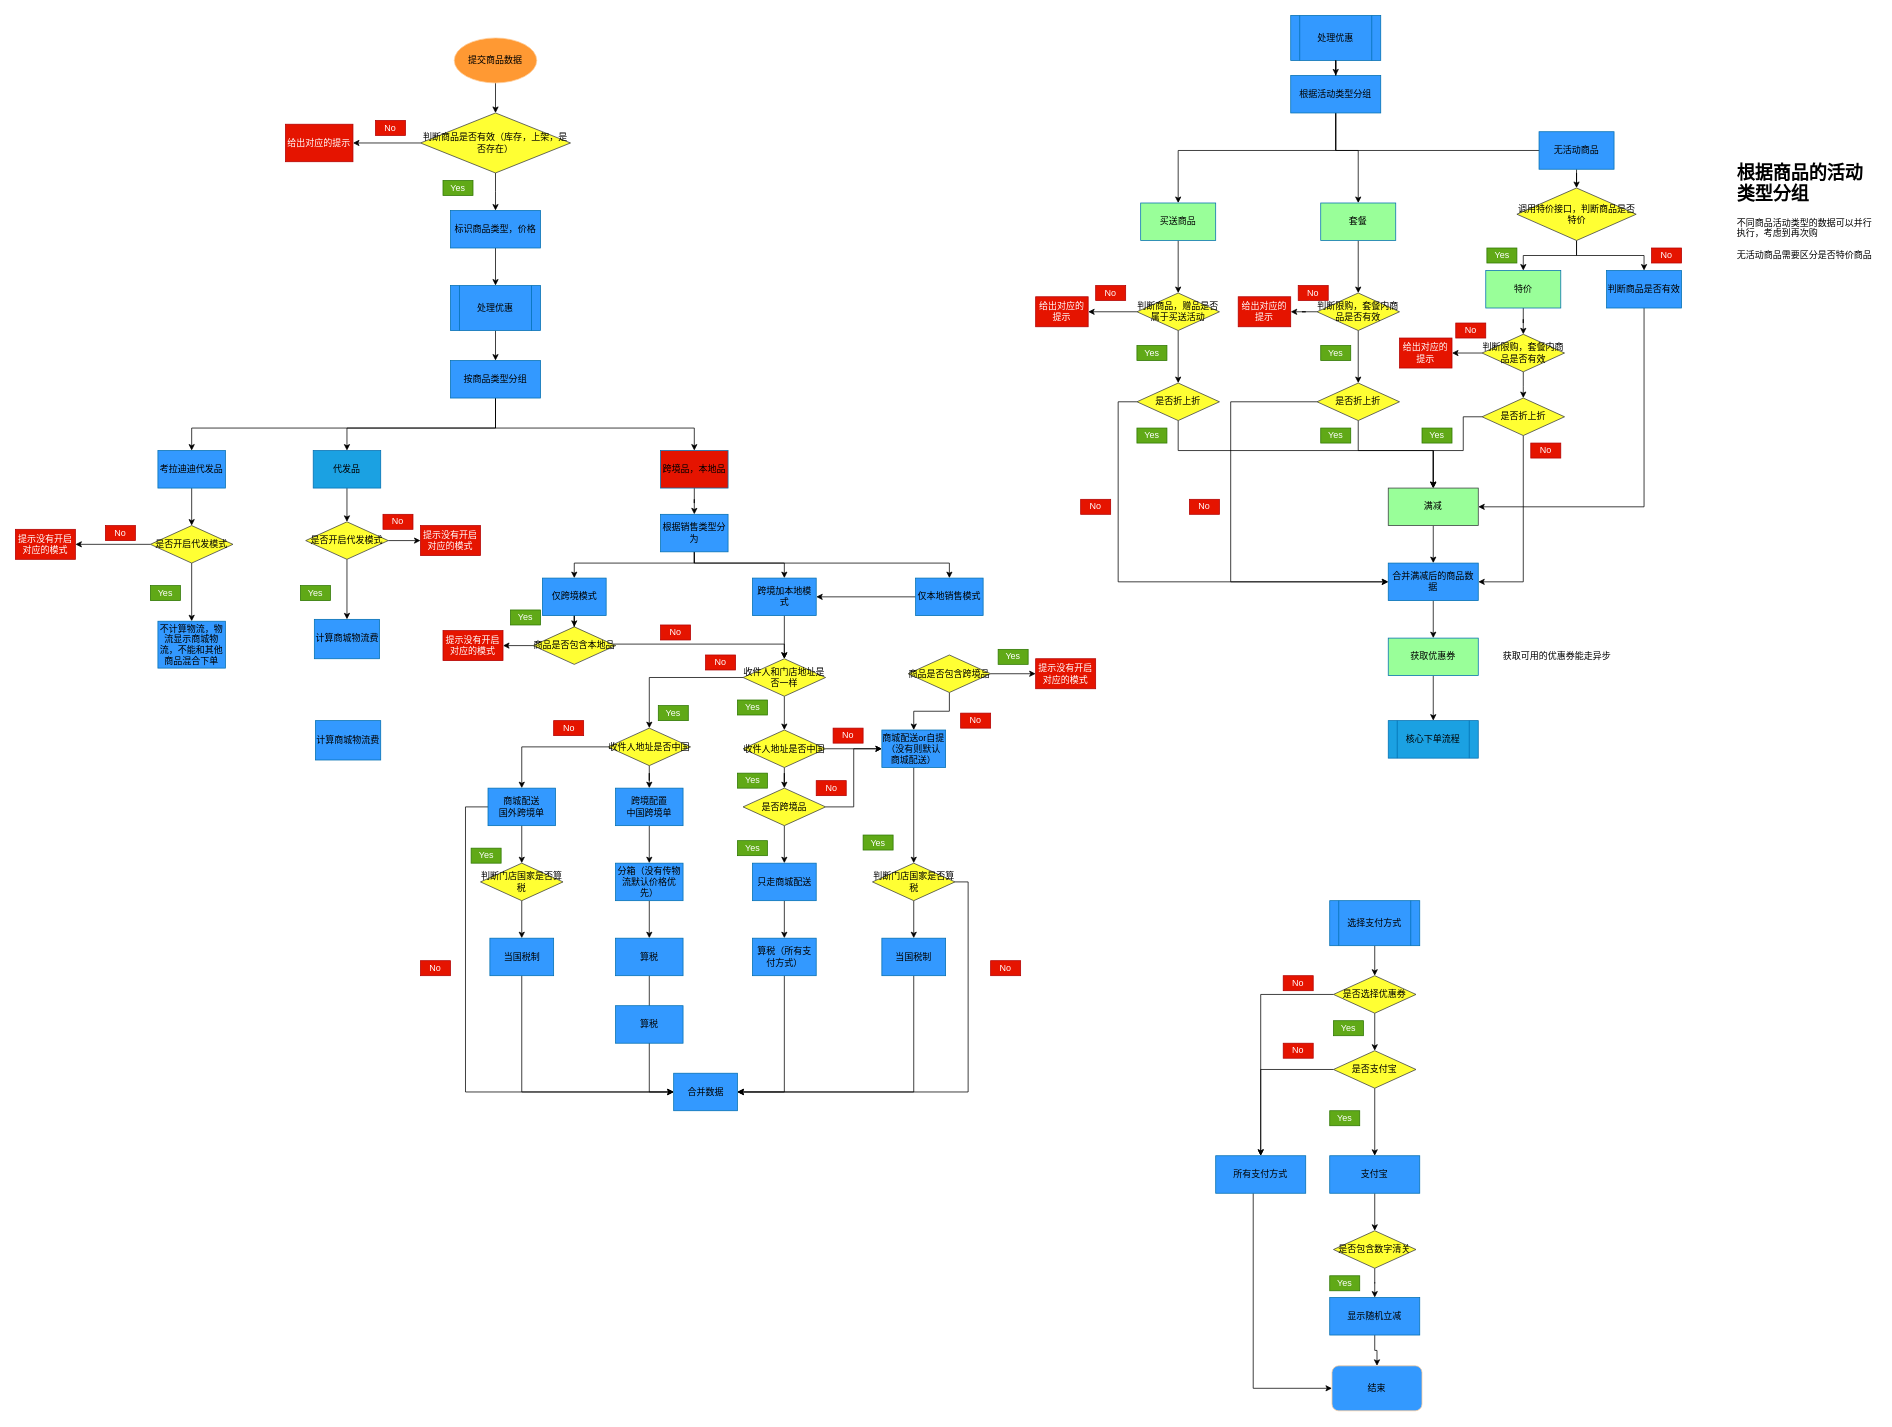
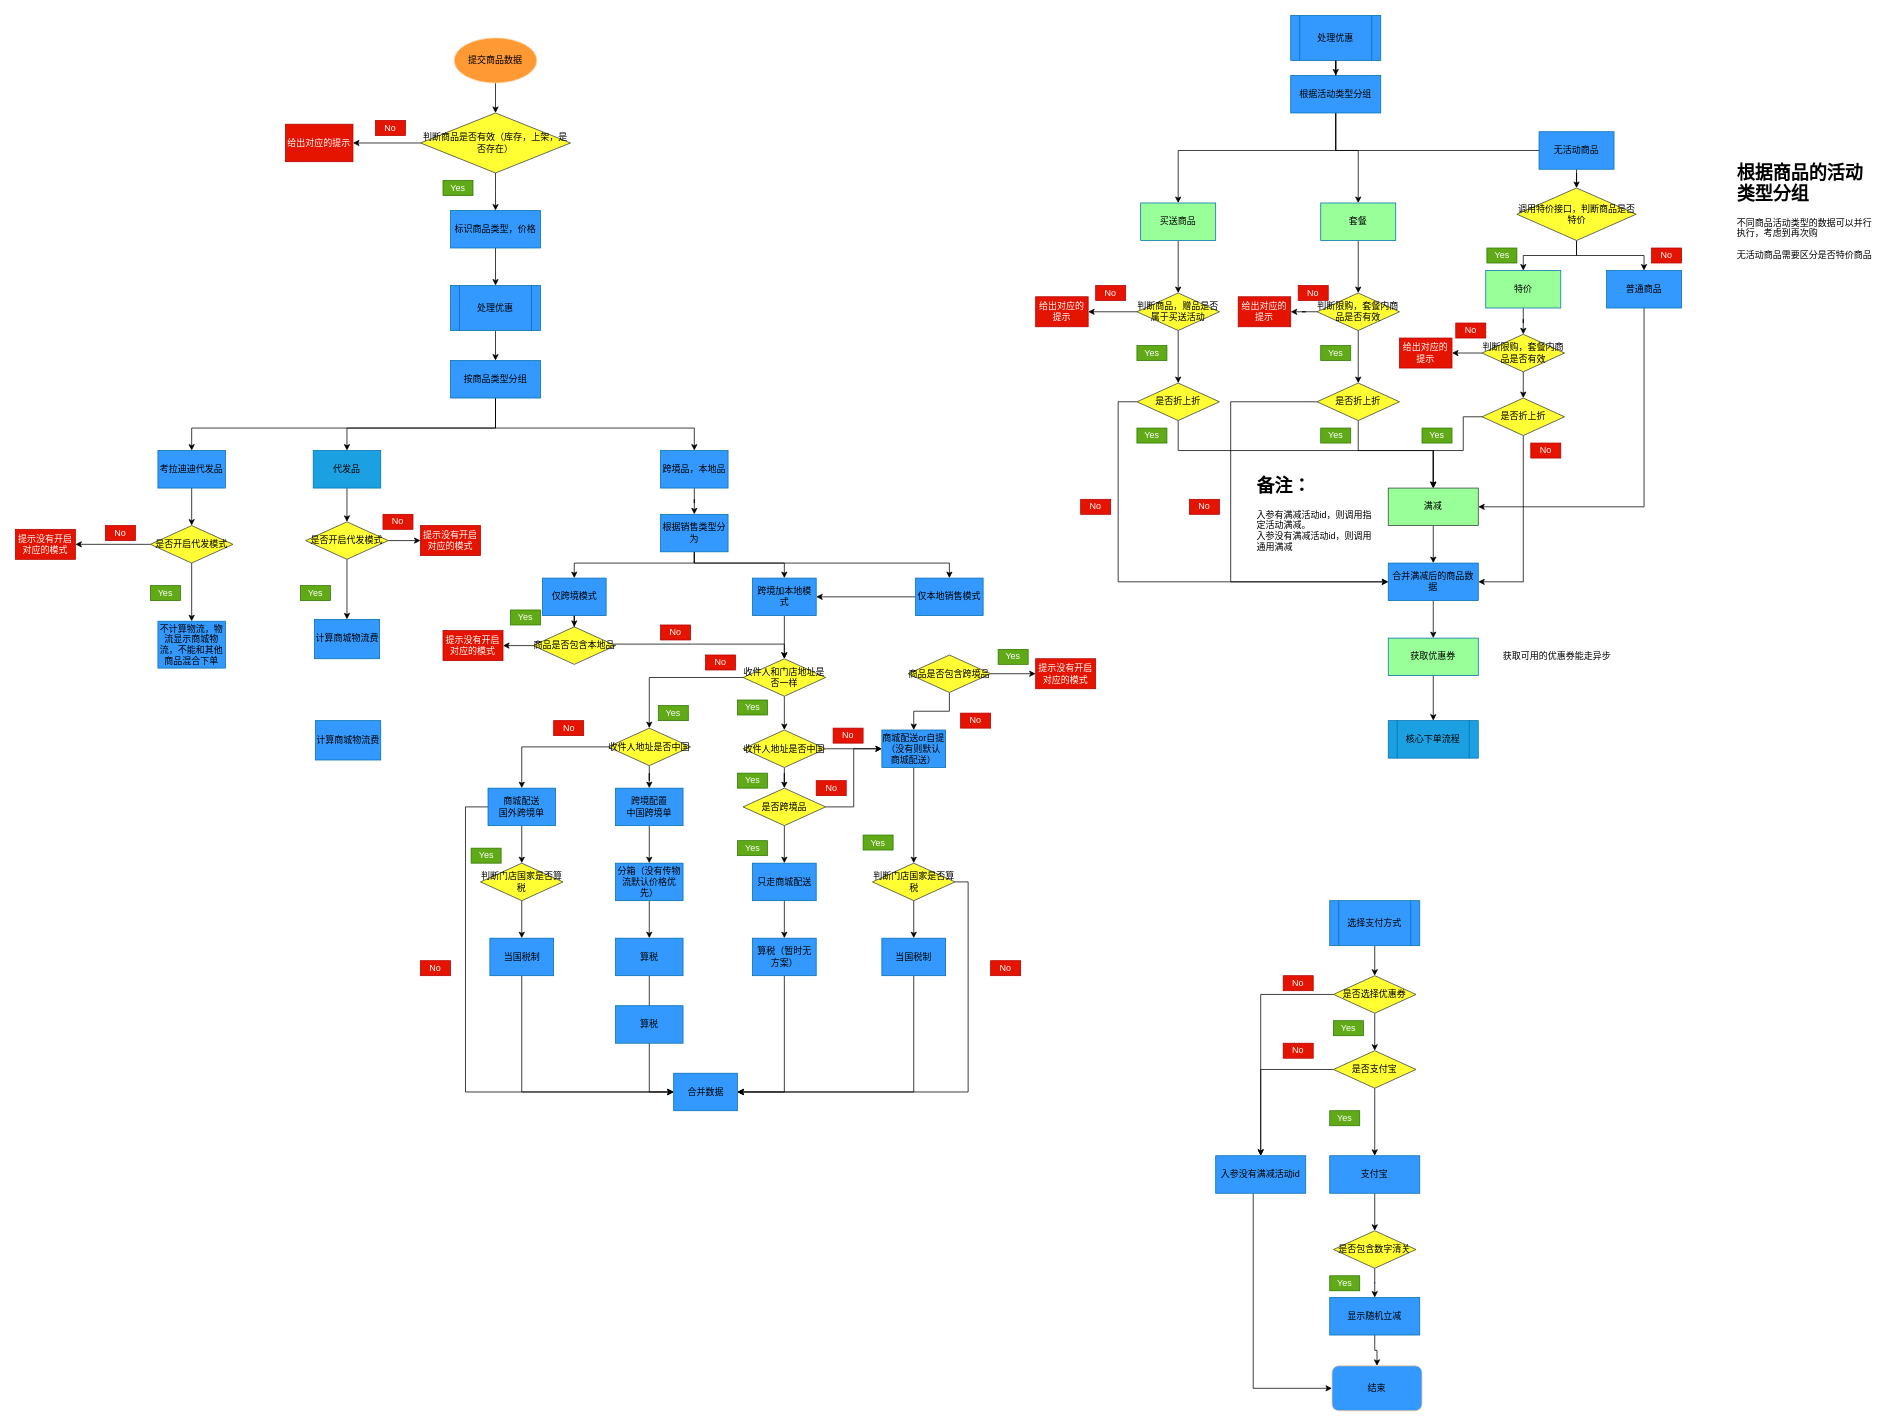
(1644, 289) -> (1644, 289)
(694, 469) -> (694, 469)
none -> (1317, 524)
(785, 957) -> (785, 957)
(1260, 1174) -> (1260, 1174)
